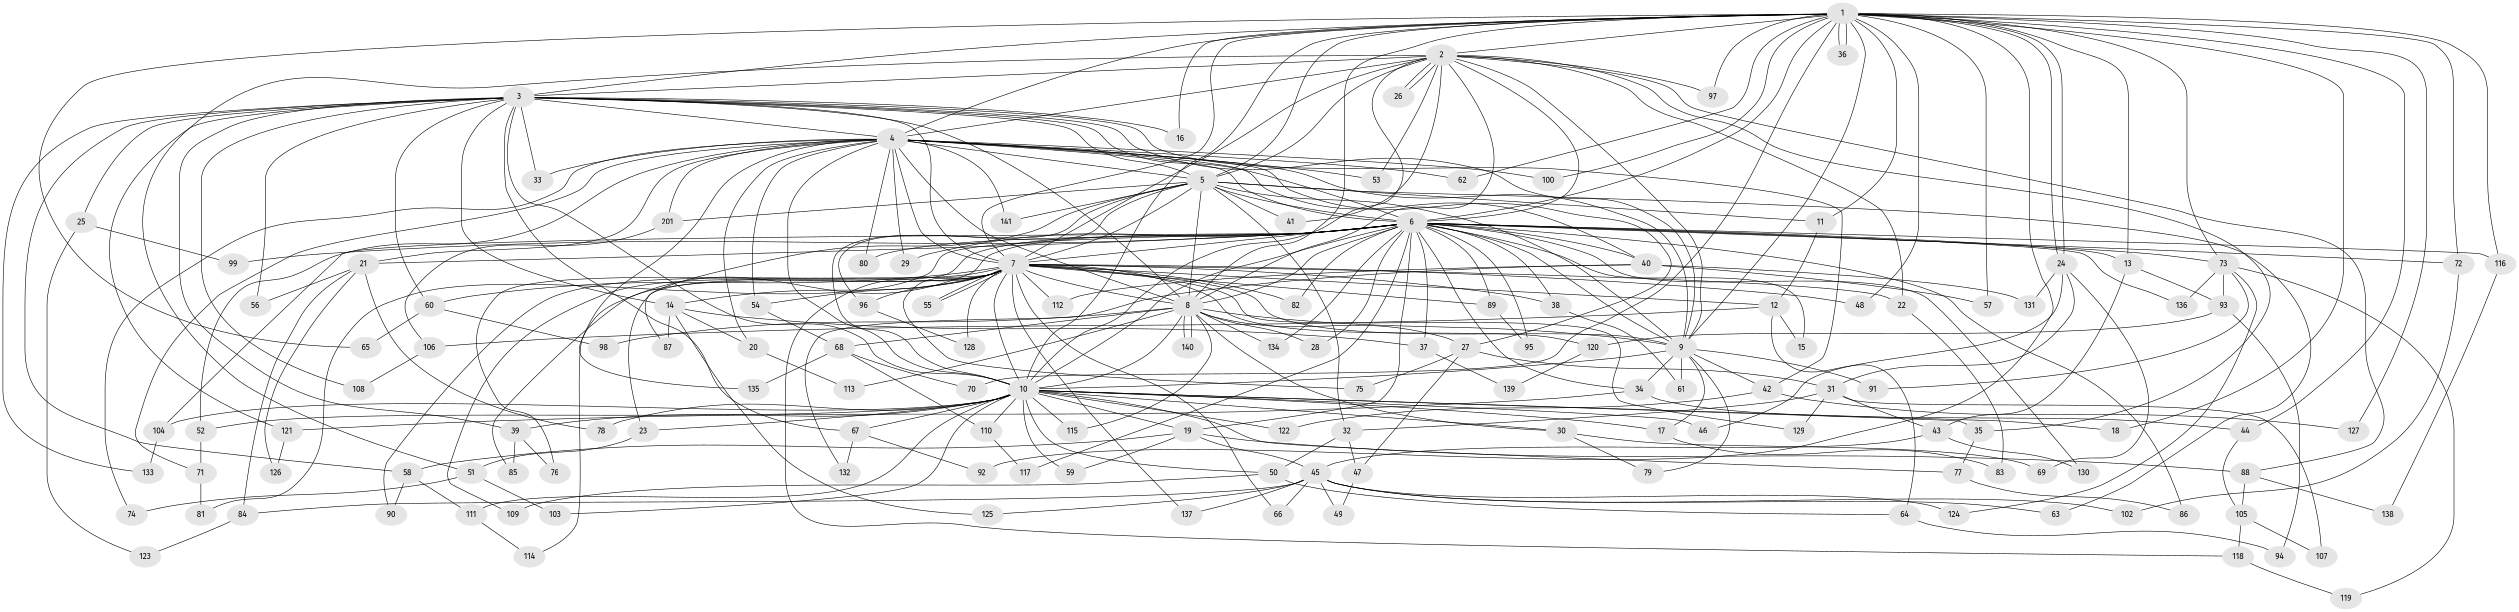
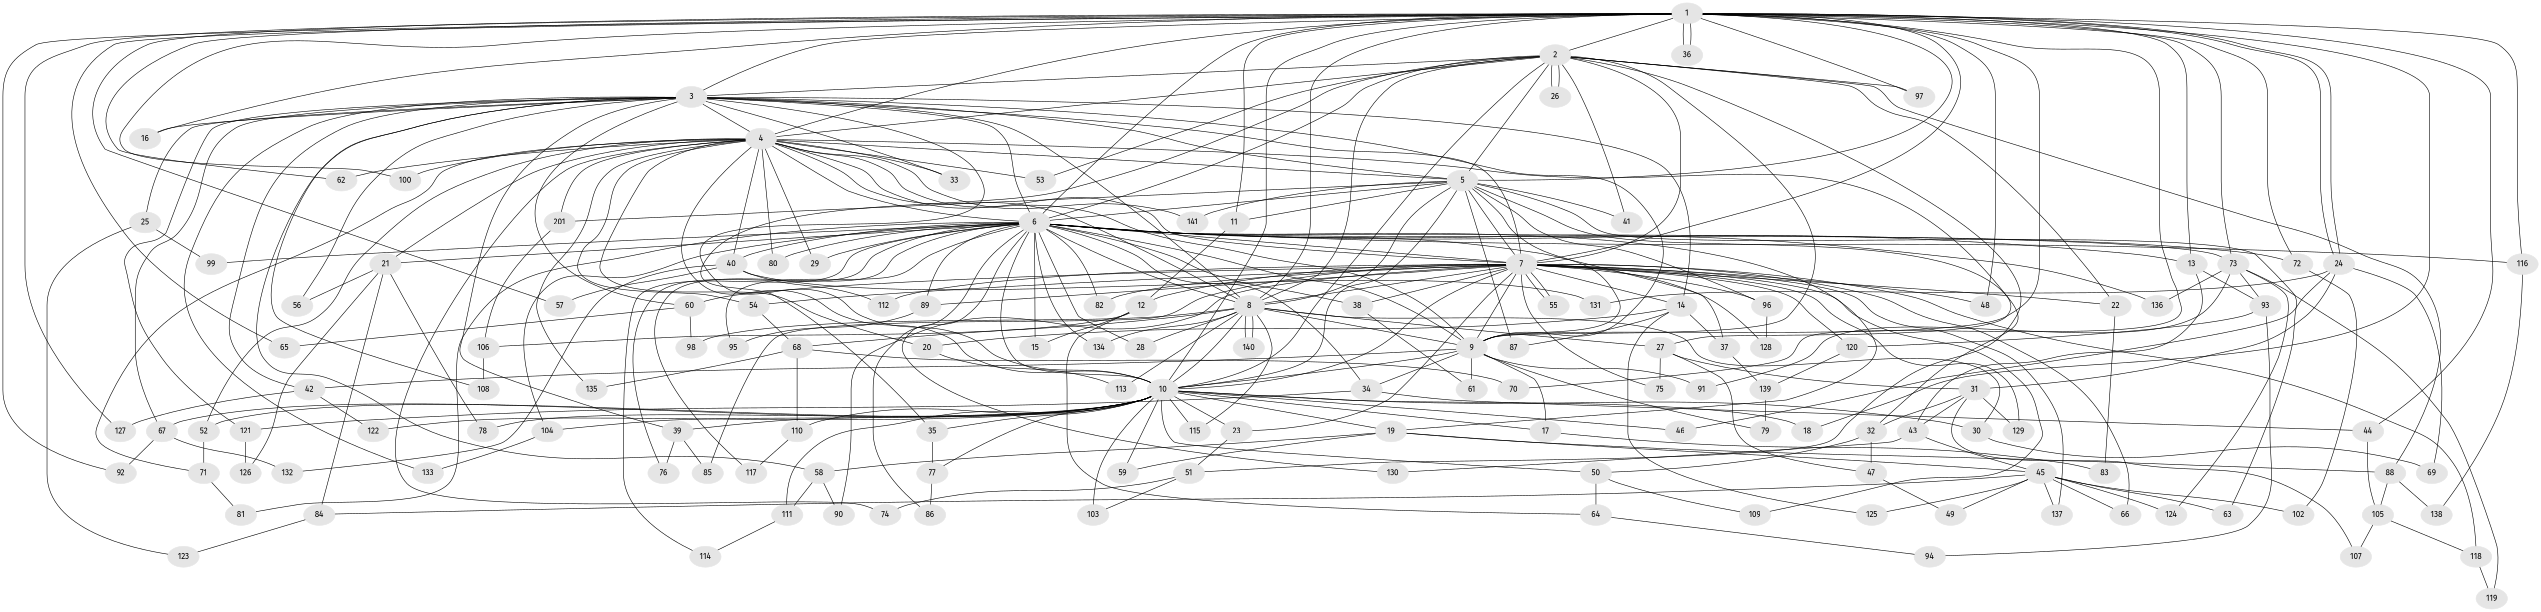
(1605, 452) -> (1765, 411)
